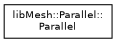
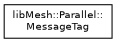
(58, 21) -> (58, 21)
